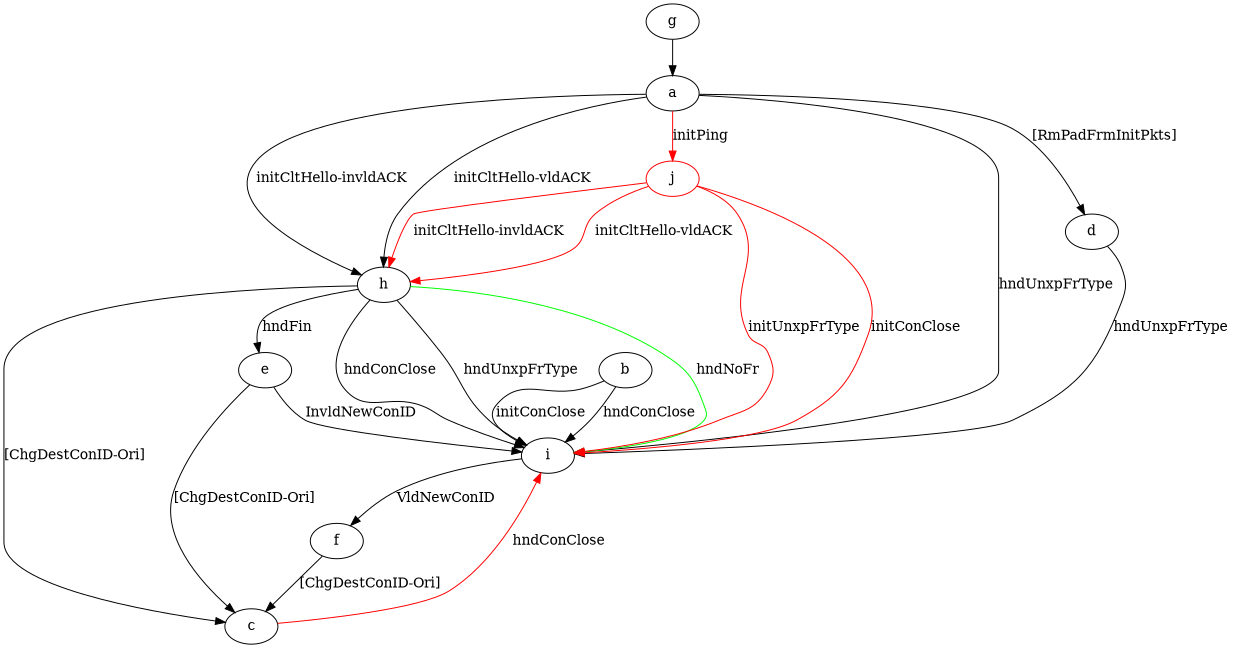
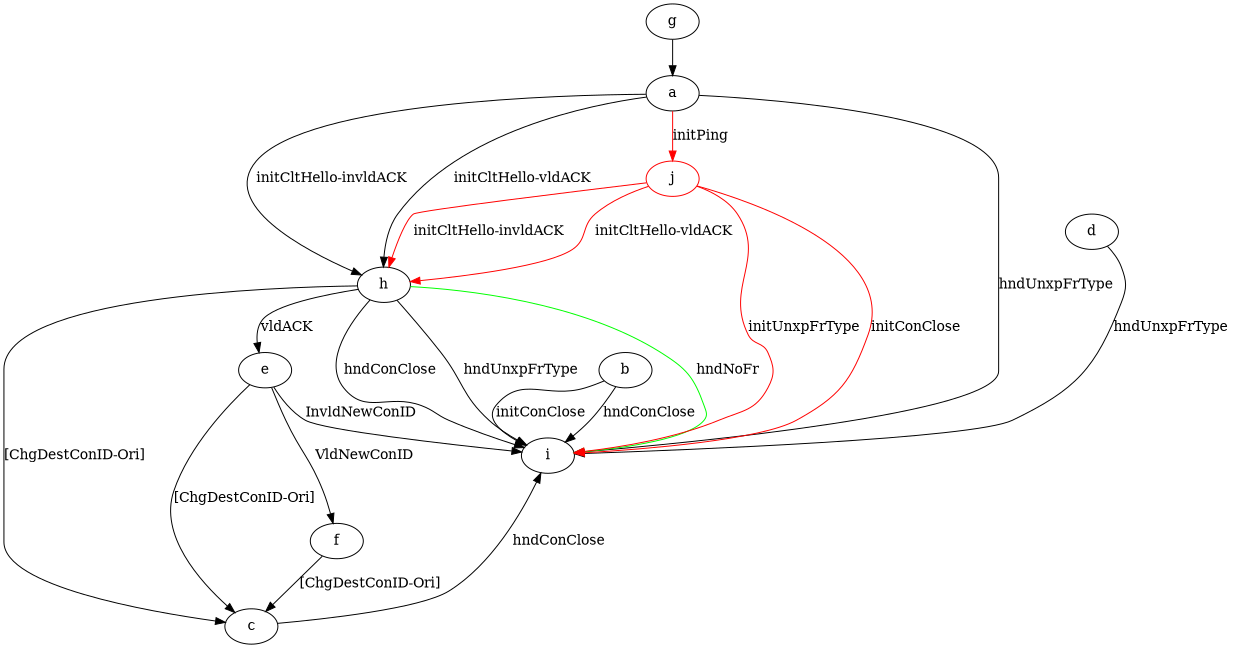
(909, 105) -> none
(289, 327) -> (289, 327)
(435, 476) -> (302, 450)
(434, 598) -> (434, 598)
